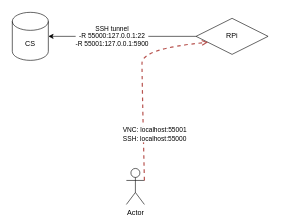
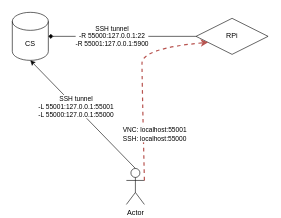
(53, 36) -> (54, 36)
(202, 43) -> (201, 43)
none -> (81, 113)
